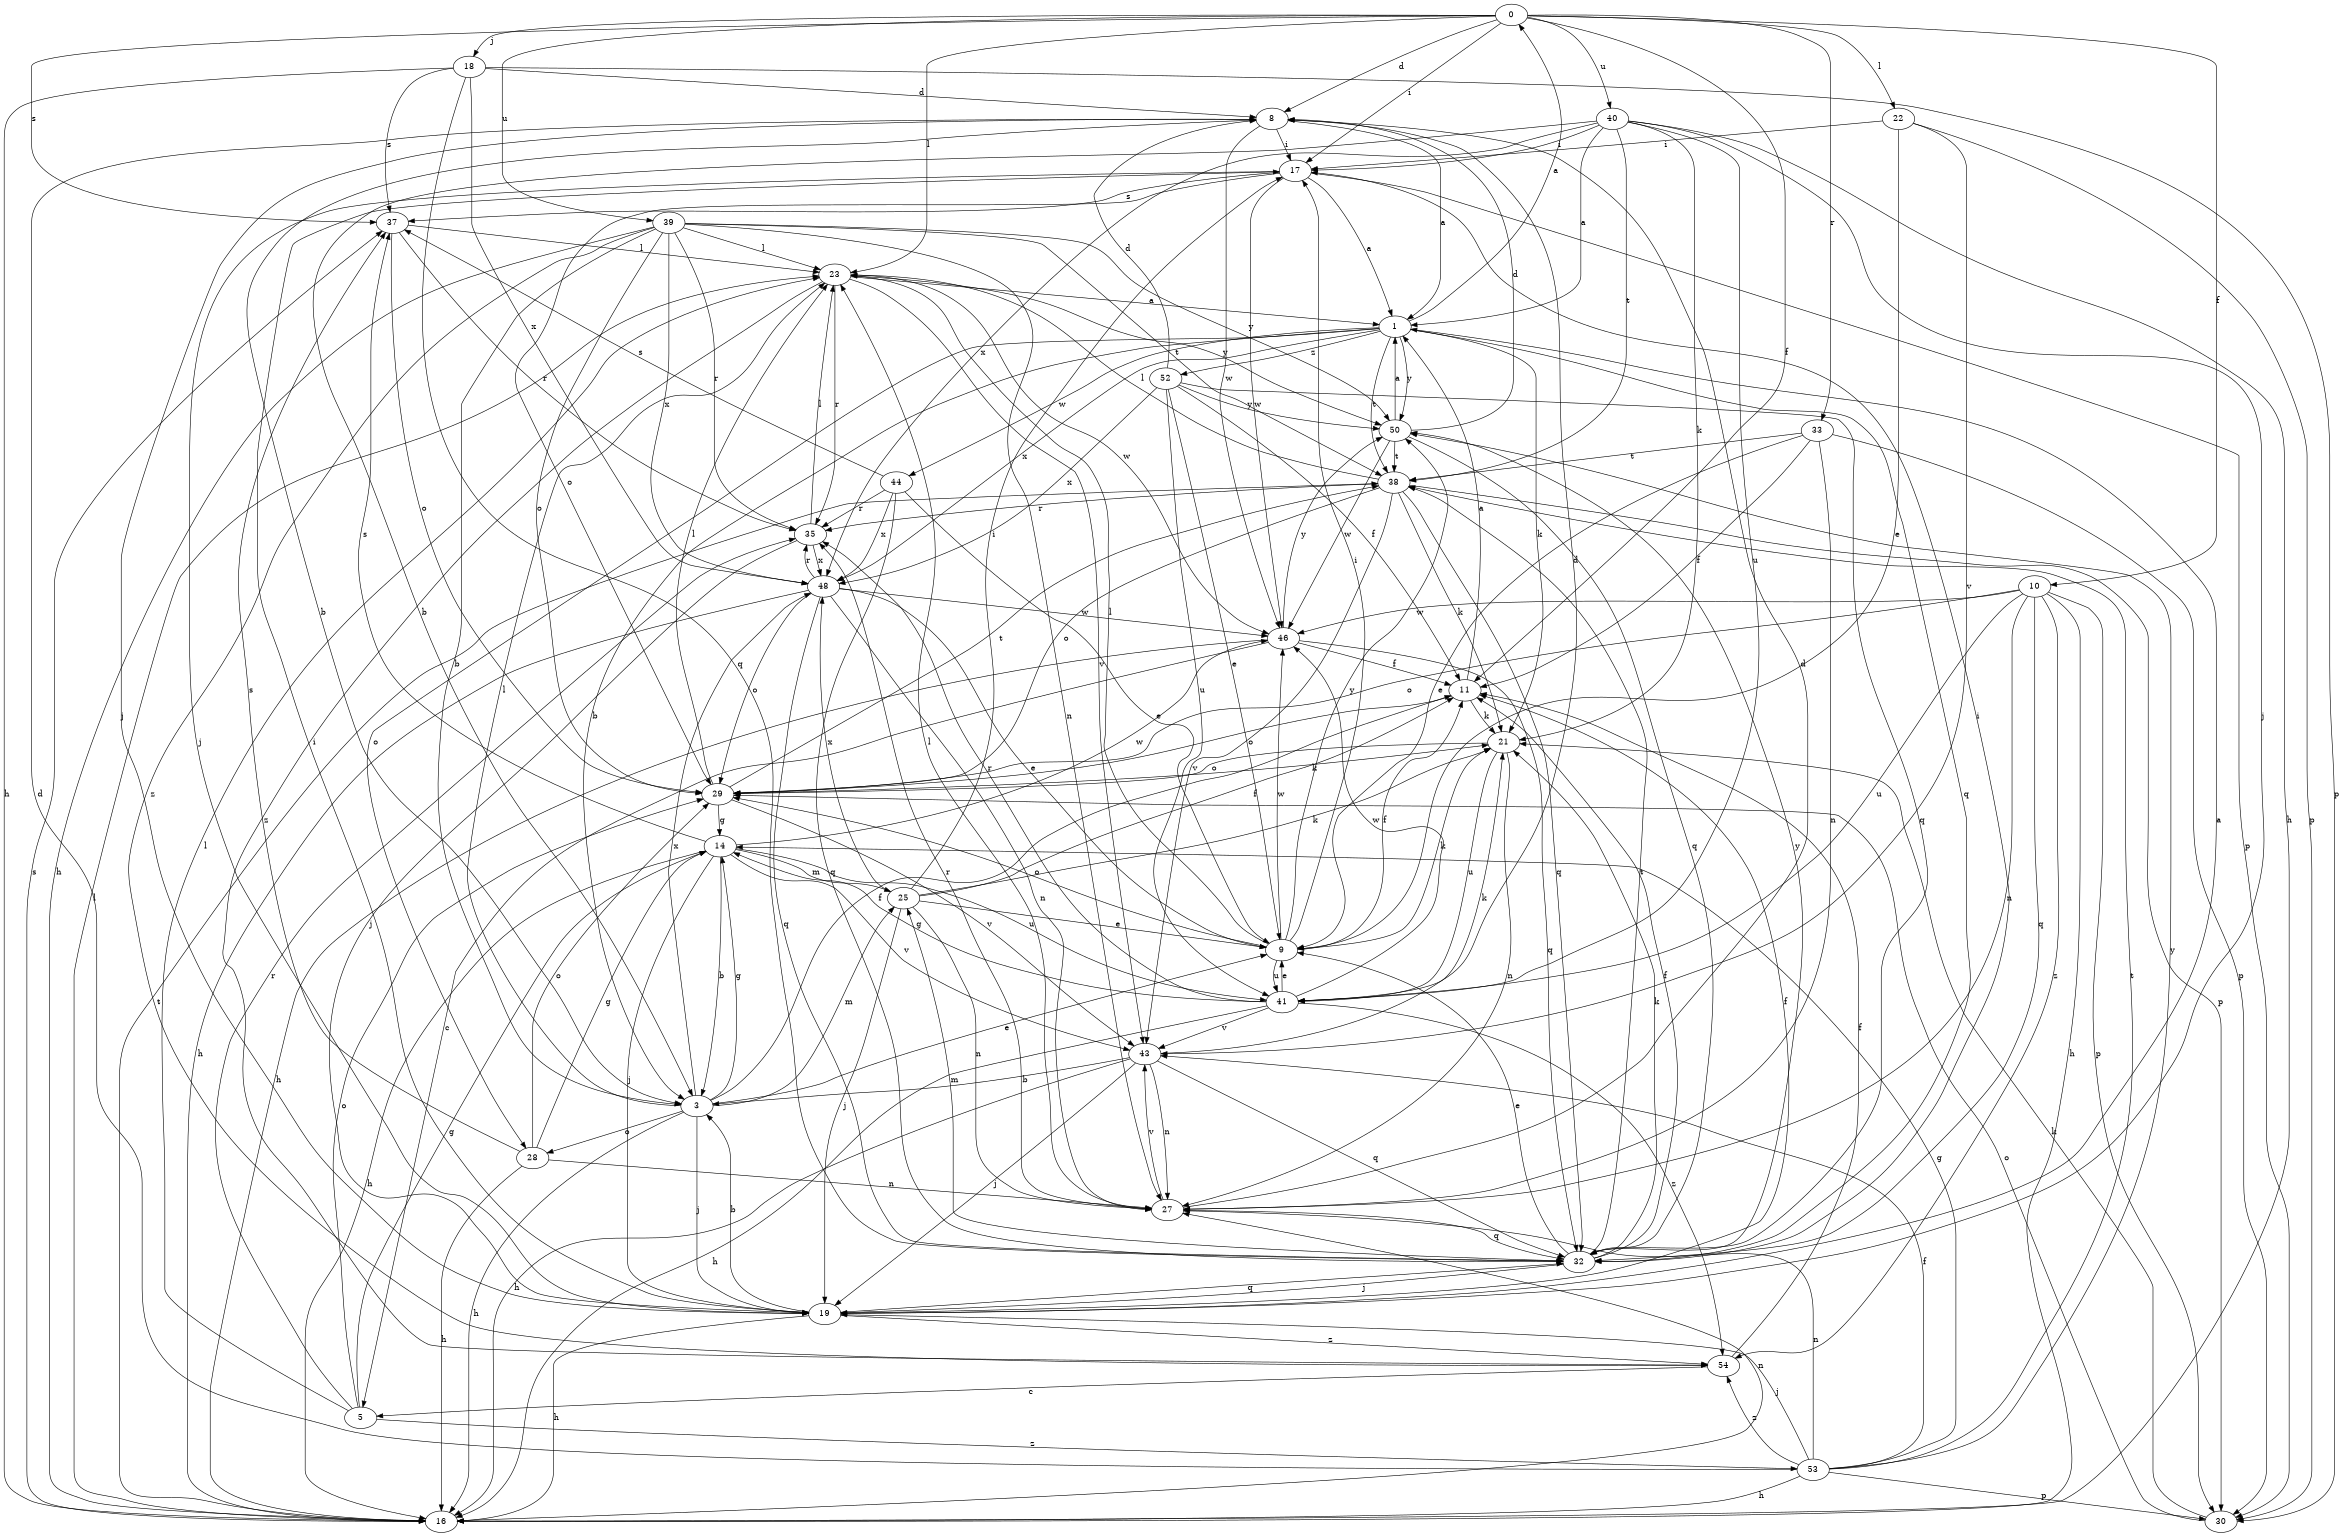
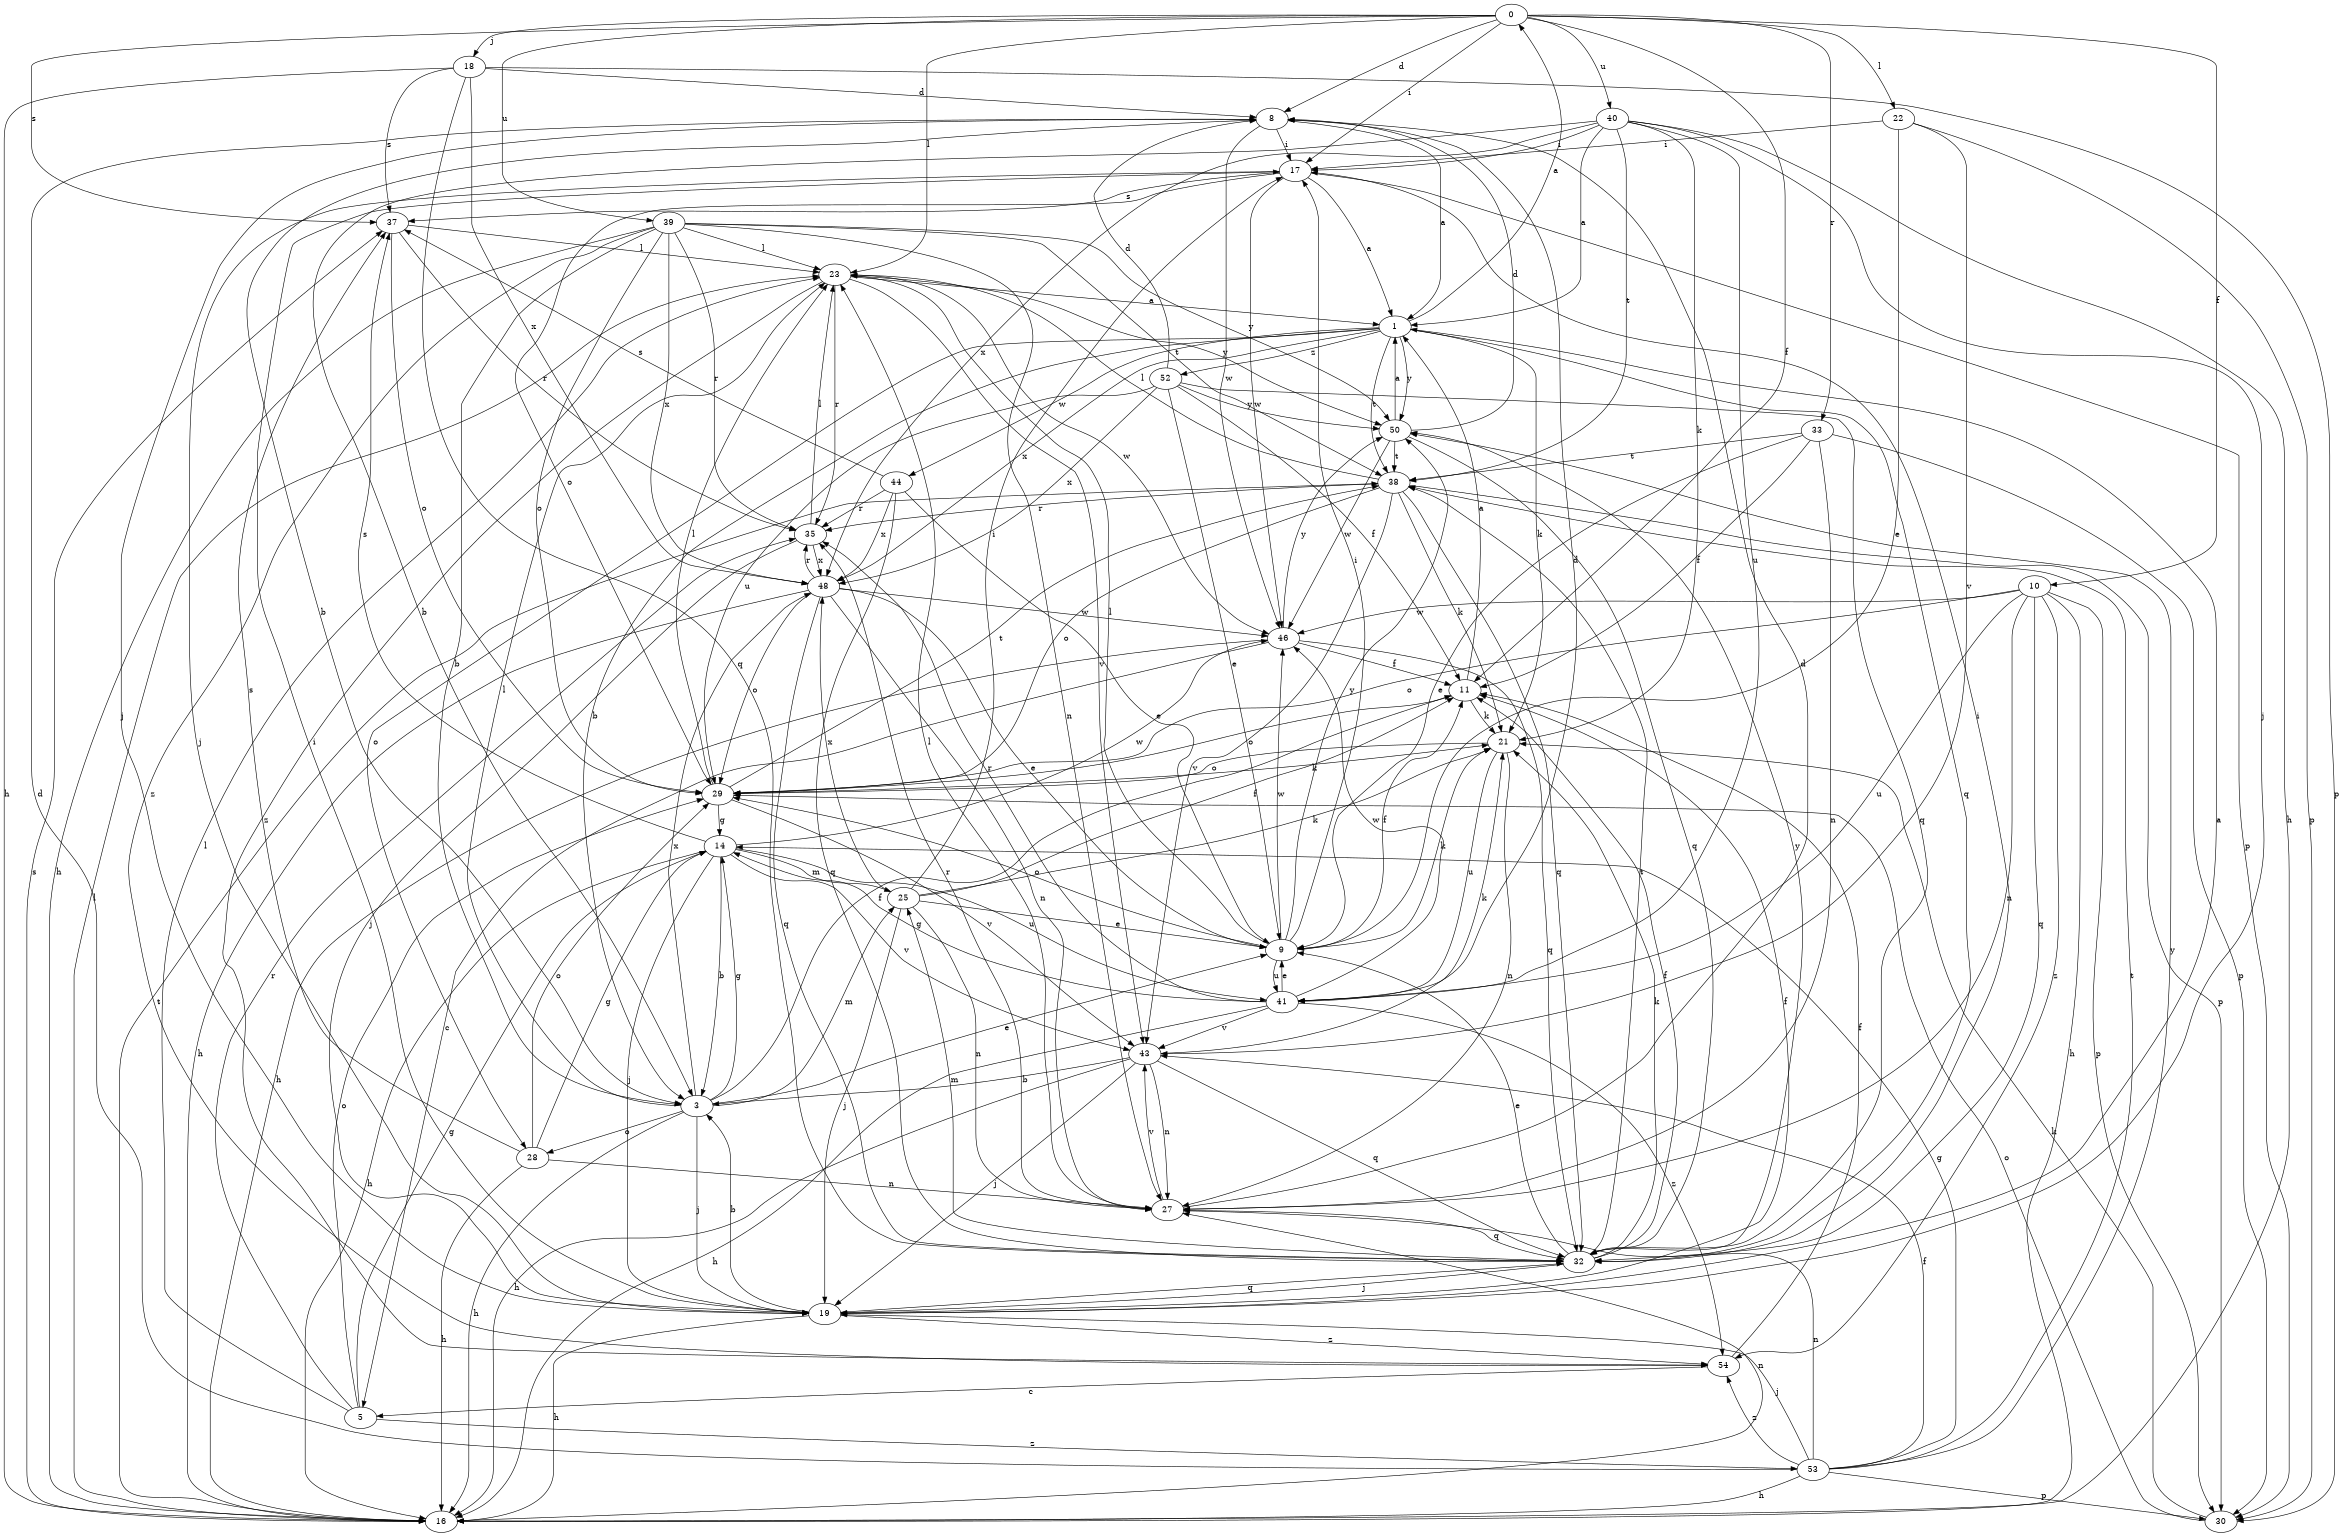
(1202, 722) -> (847, 471)
